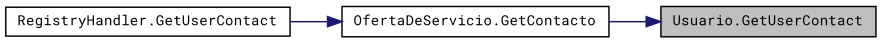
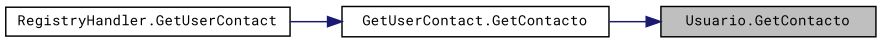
(475, 22) -> (475, 22)
(768, 22) -> (768, 22)
